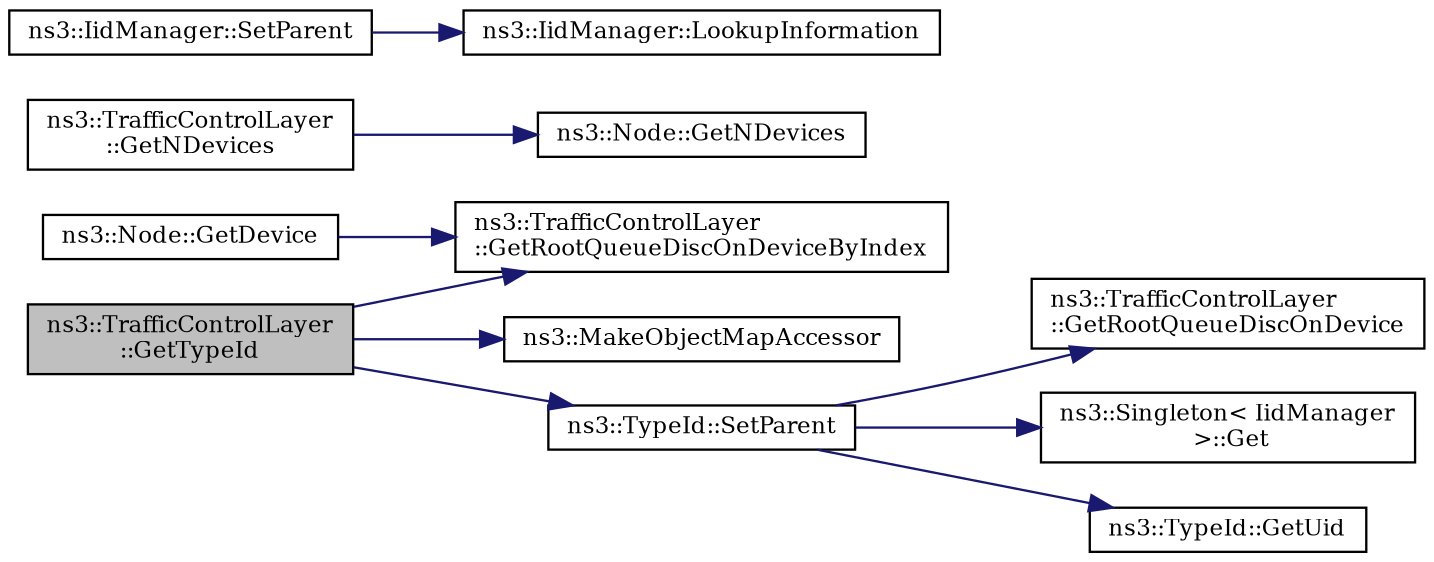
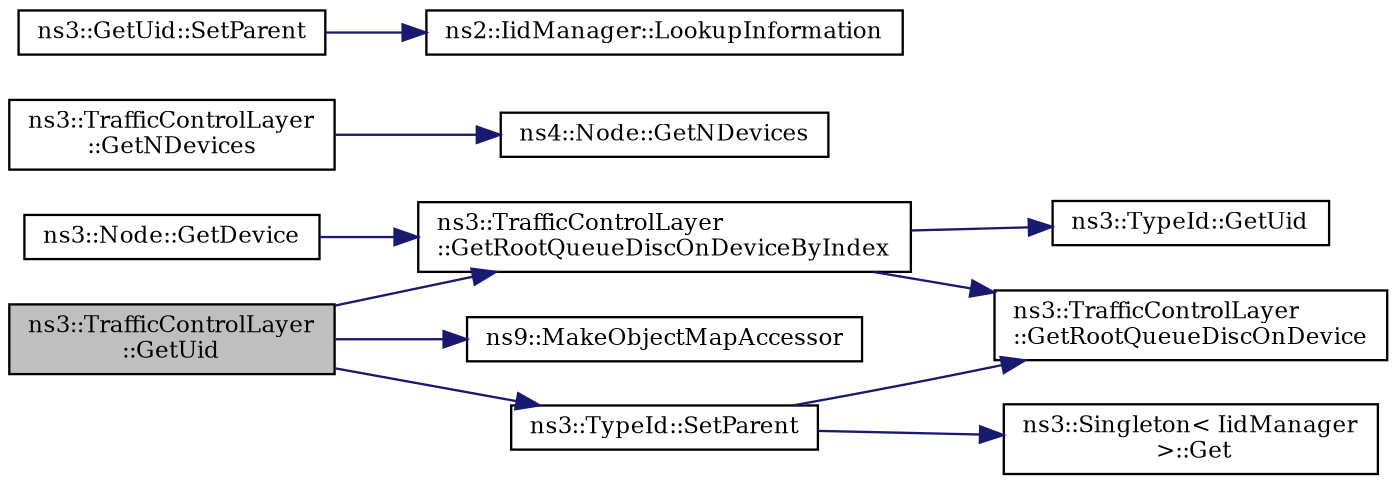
(191, 33) -> (172, 33)
(702, 33) -> (665, 33)
(702, 135) -> (665, 135)
none -> (922, 280)
(191, 339) -> (172, 339)
(702, 339) -> (665, 339)
(953, 476) -> (970, 229)
